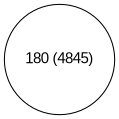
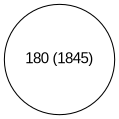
(60, 60) -> (60, 60)
